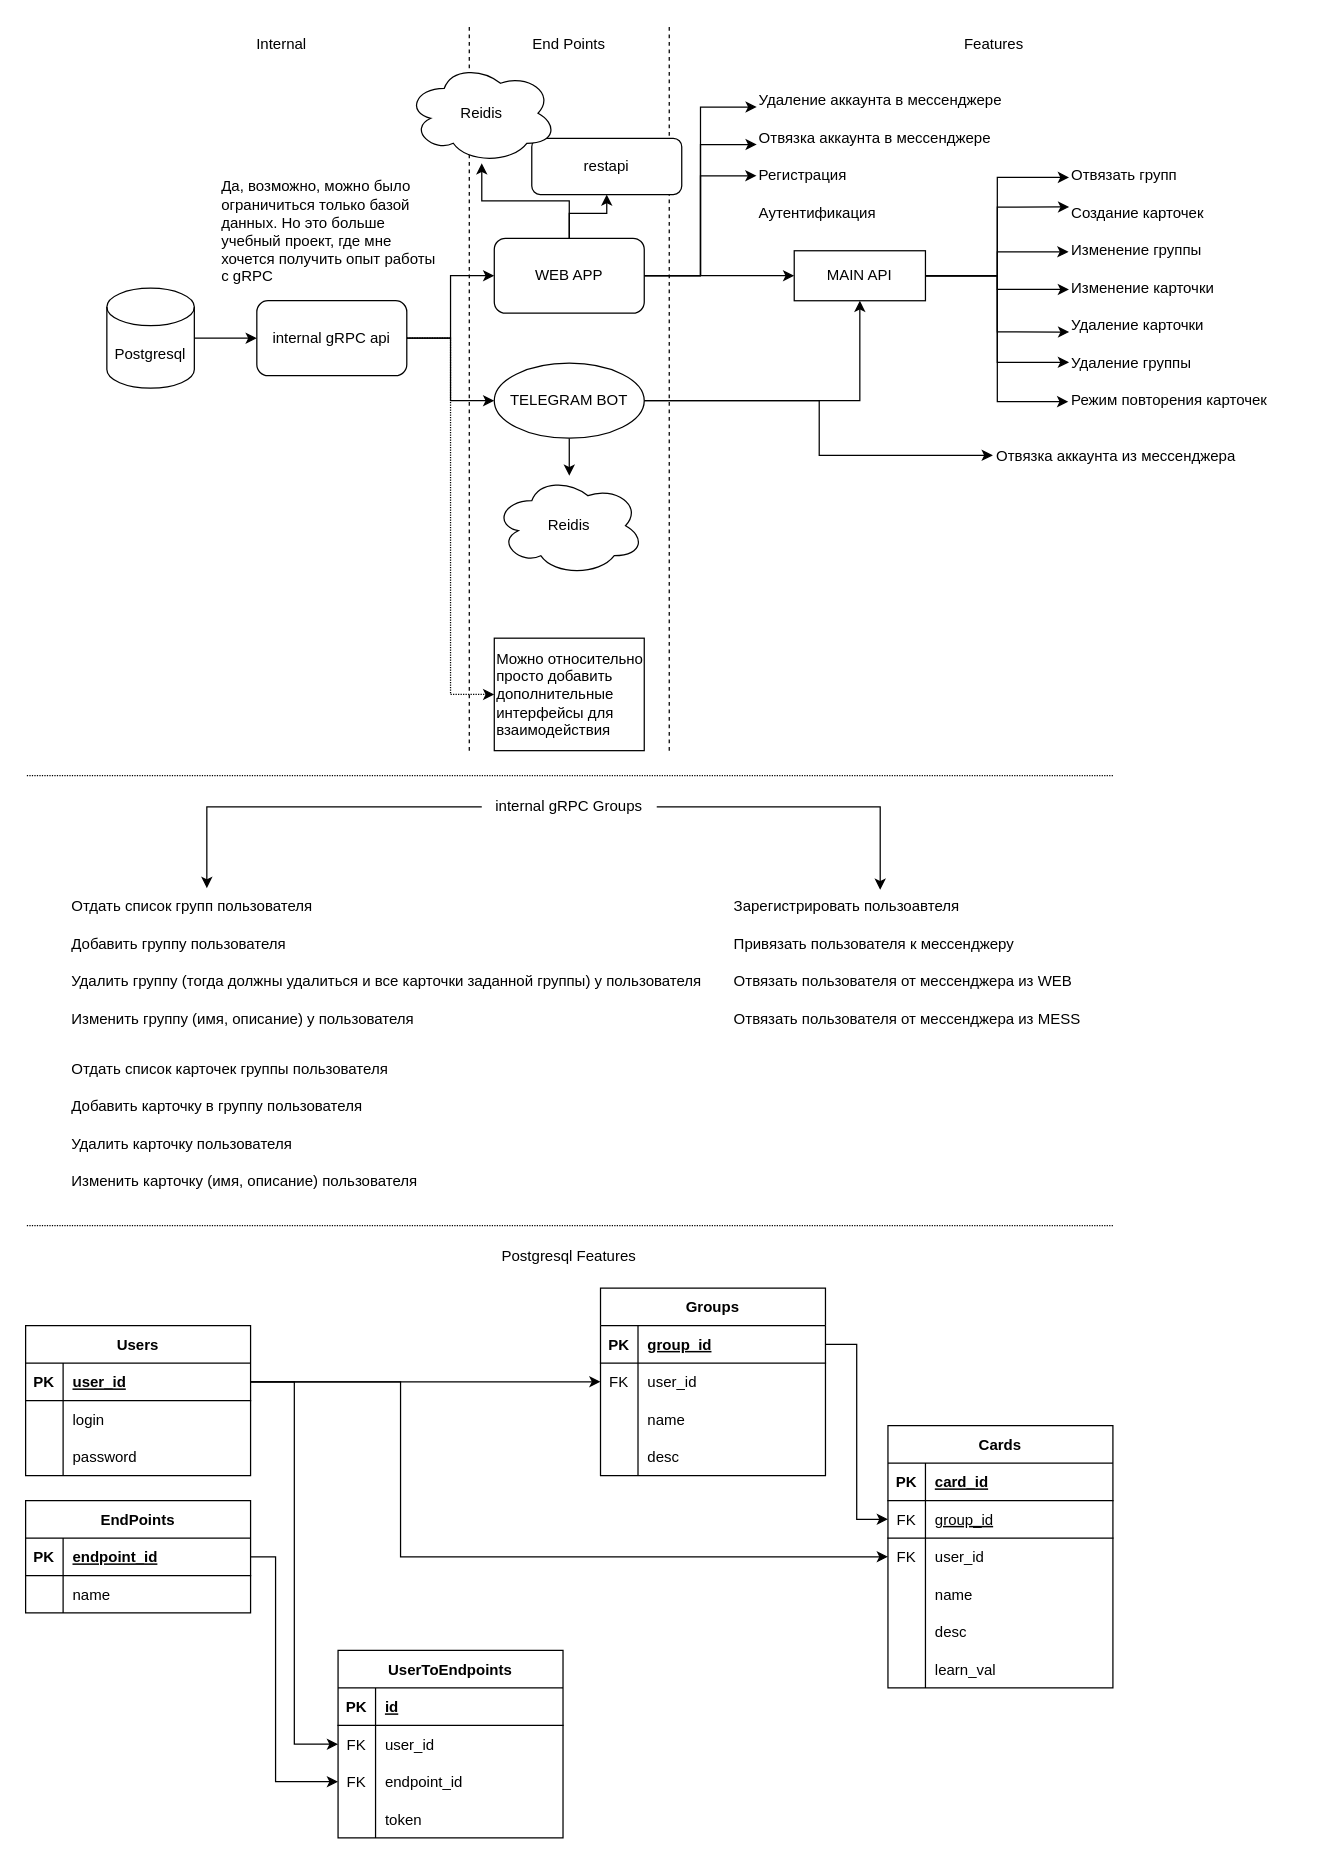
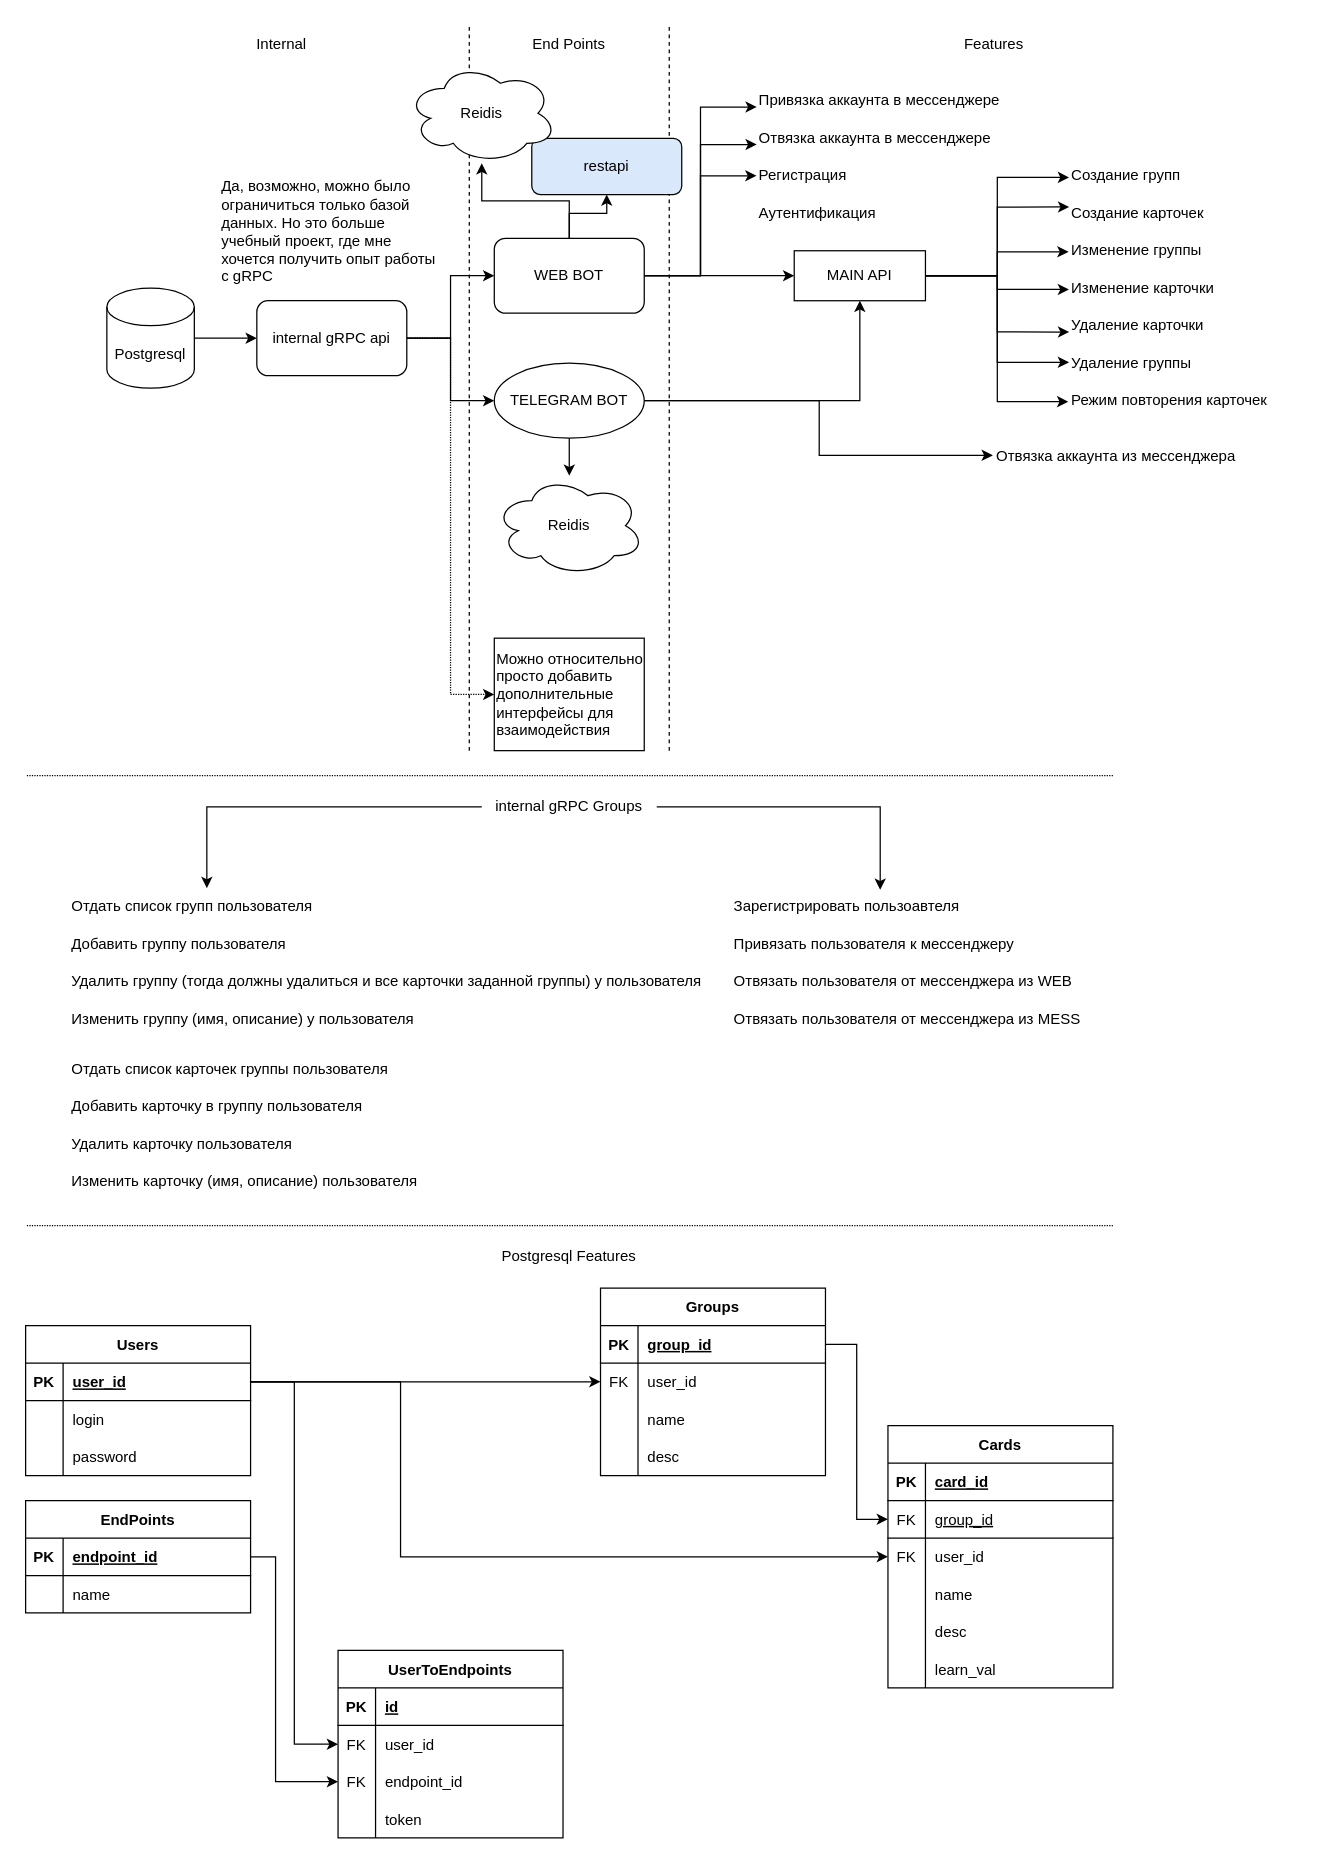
(884, 101) -> (884, 101)
(607, 166) -> (607, 166)
(1129, 176) -> (1129, 176)
(569, 276) -> (569, 276)
